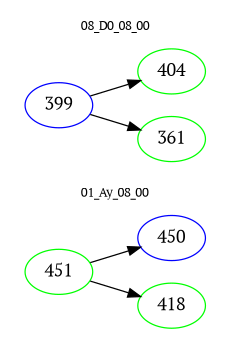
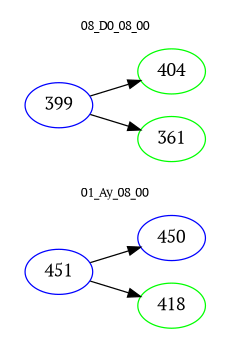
(59, 272) -> (59, 272)
